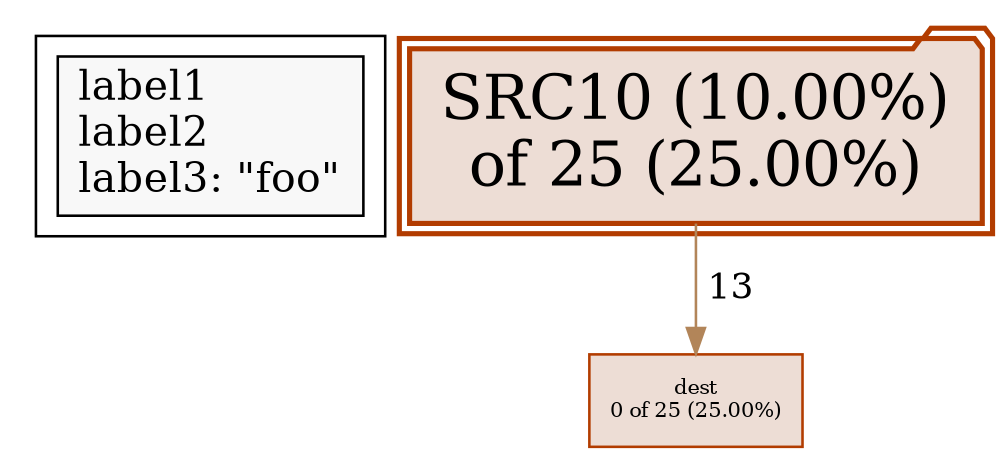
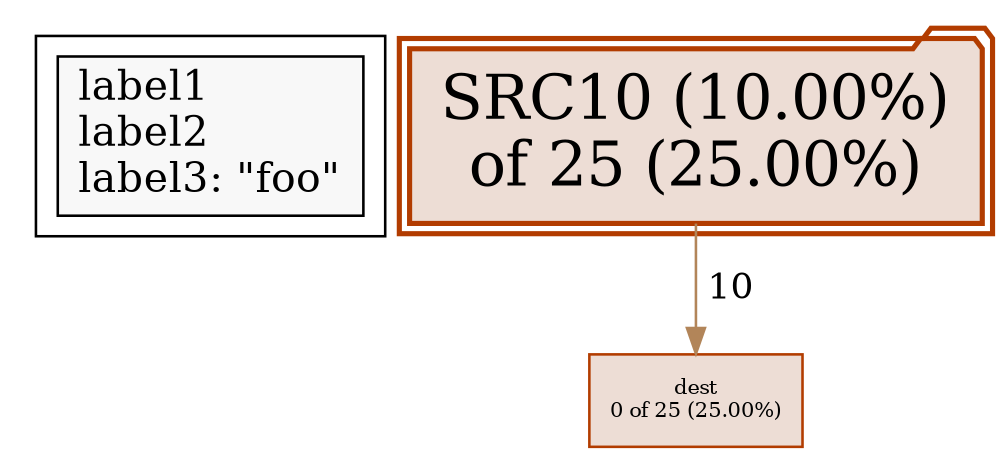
(725, 289) -> (725, 289)
